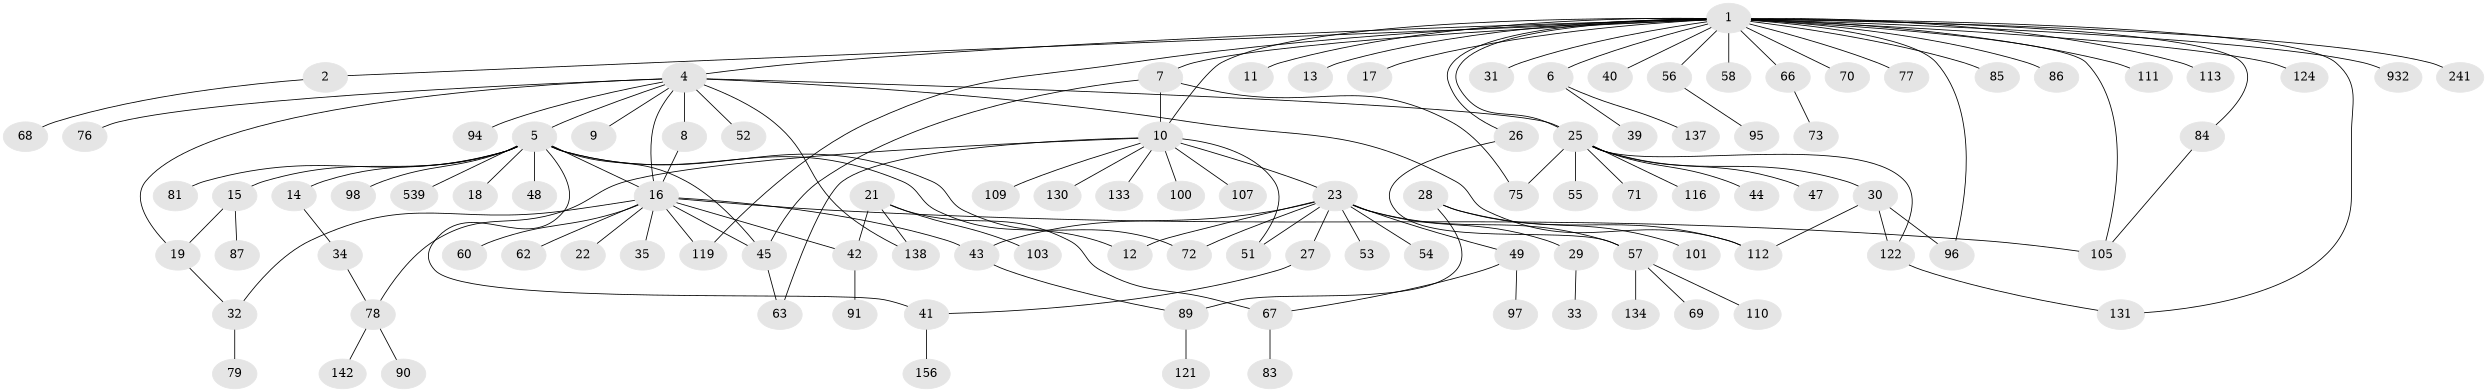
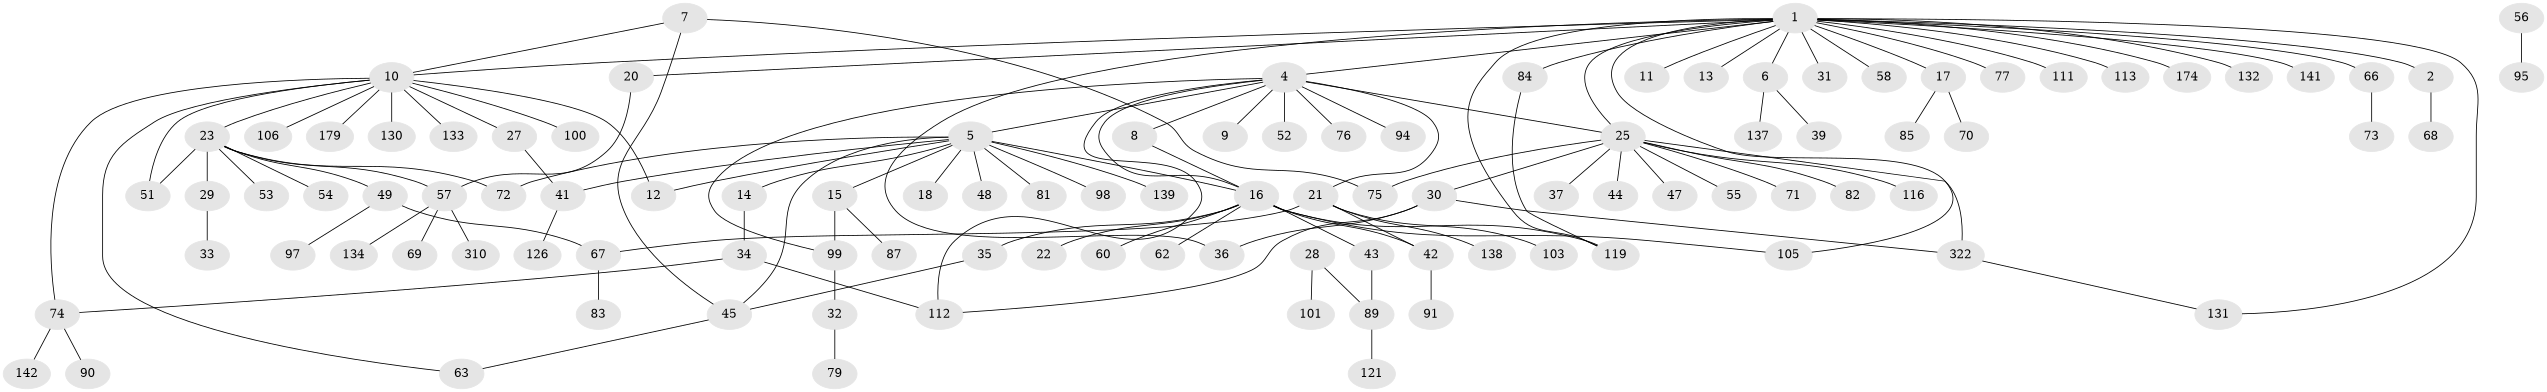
(1441, 35) -> none
(1866, 40) -> (1925, 107)
(1699, 48) -> none
(1788, 48) -> (1955, 107)
(1610, 77) -> none
(2057, 77) -> none
(2304, 77) -> (2187, 77)
(2398, 77) -> (2249, 77)
(2460, 77) -> (2311, 77)
(1516, 137) -> (631, 77)
(808, 166) -> (1435, 125)
(414, 196) -> (1164, 196)
(996, 196) -> (330, 137)
(1243, 196) -> (268, 137)
none -> (1556, 196)
none -> (1853, 196)
(2152, 196) -> (1518, 191)
(426, 213) -> none
(1153, 221) -> none
(1592, 225) -> (830, 281)
(710, 226) -> (862, 284)
(1209, 227) -> (548, 102)
(1321, 227) -> (453, 107)
(178, 255) -> (835, 255)
(1891, 255) -> (1961, 255)
(1952, 255) -> (1222, 255)
(373, 315) -> (57, 315)
(1758, 315) -> (476, 255)
(927, 374) -> (537, 255)
